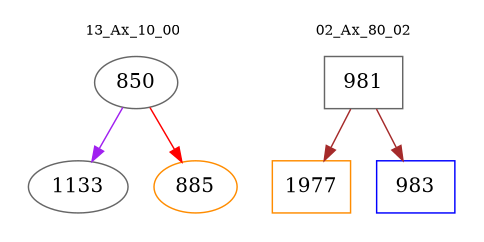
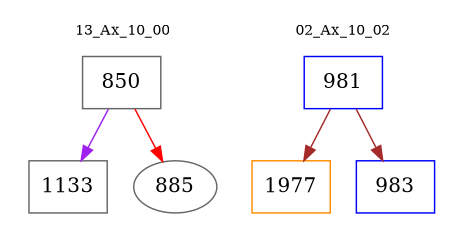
(364, 31) -> (343, 31)
(136, 83) -> (122, 83)
(364, 83) -> (343, 83)
(78, 187) -> (68, 187)
(196, 187) -> (175, 187)
